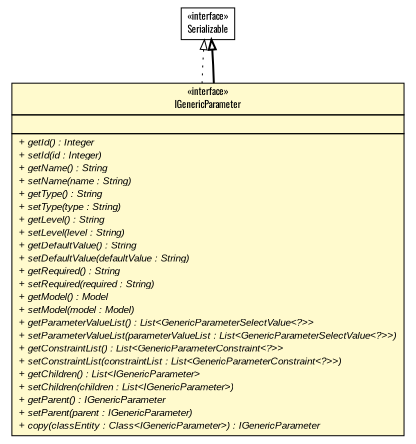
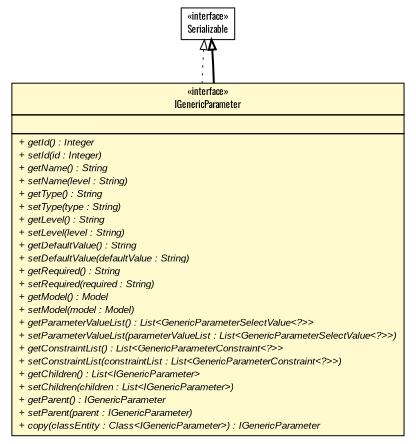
(75, 181) -> (73, 181)
